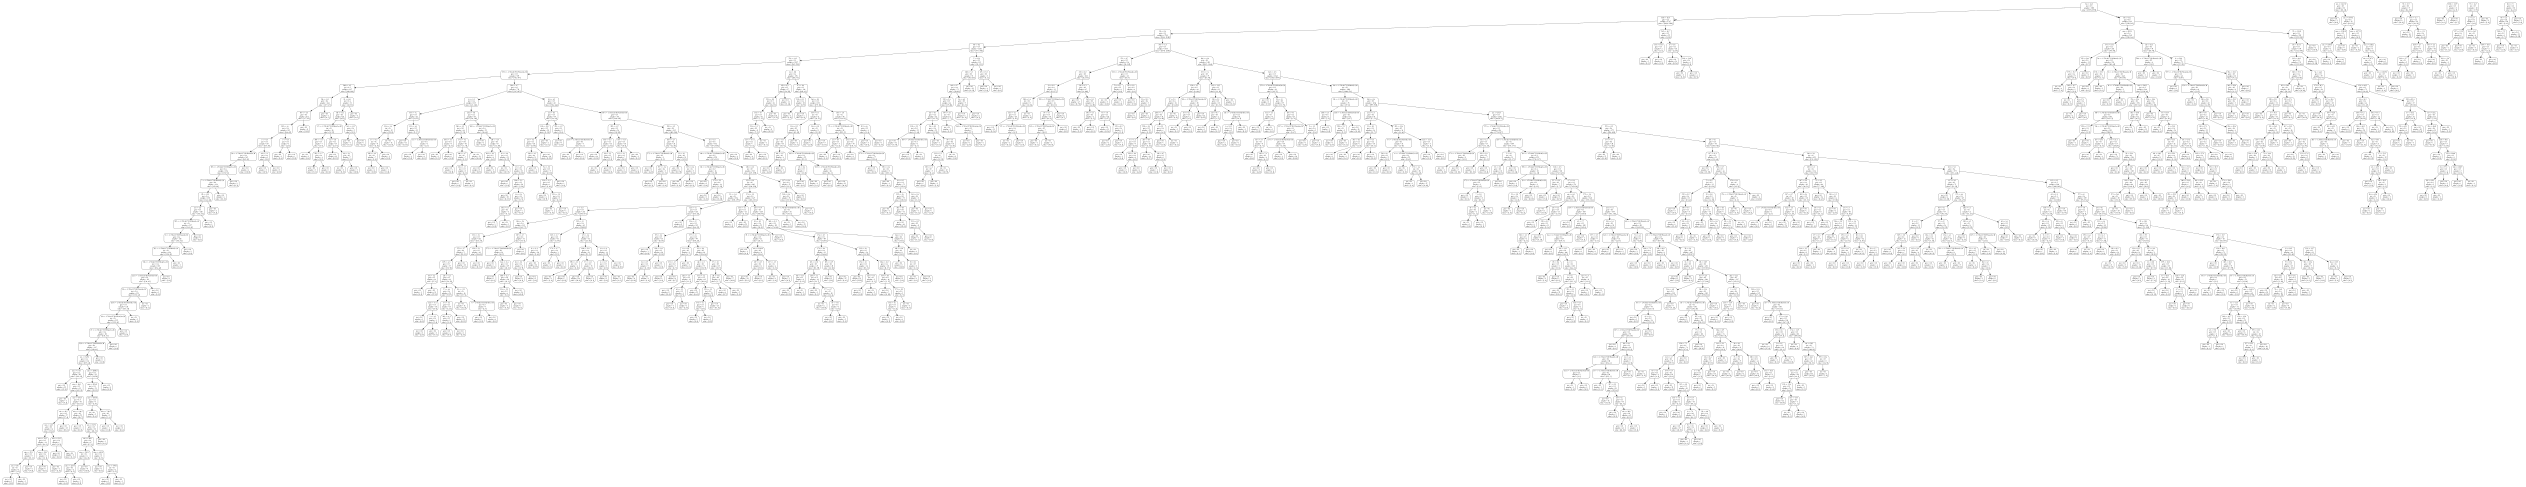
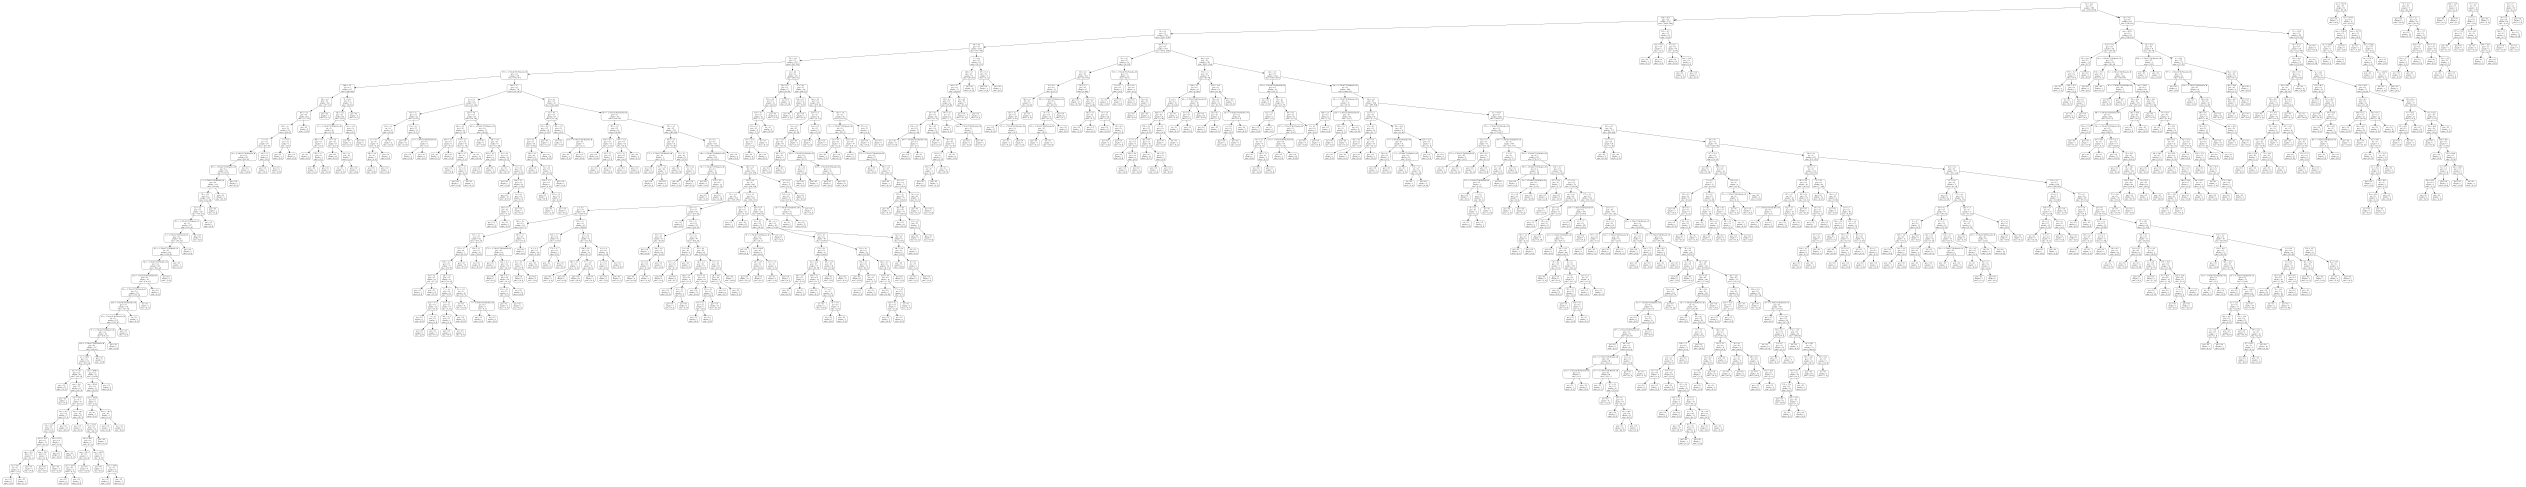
(1828, 231) -> none
